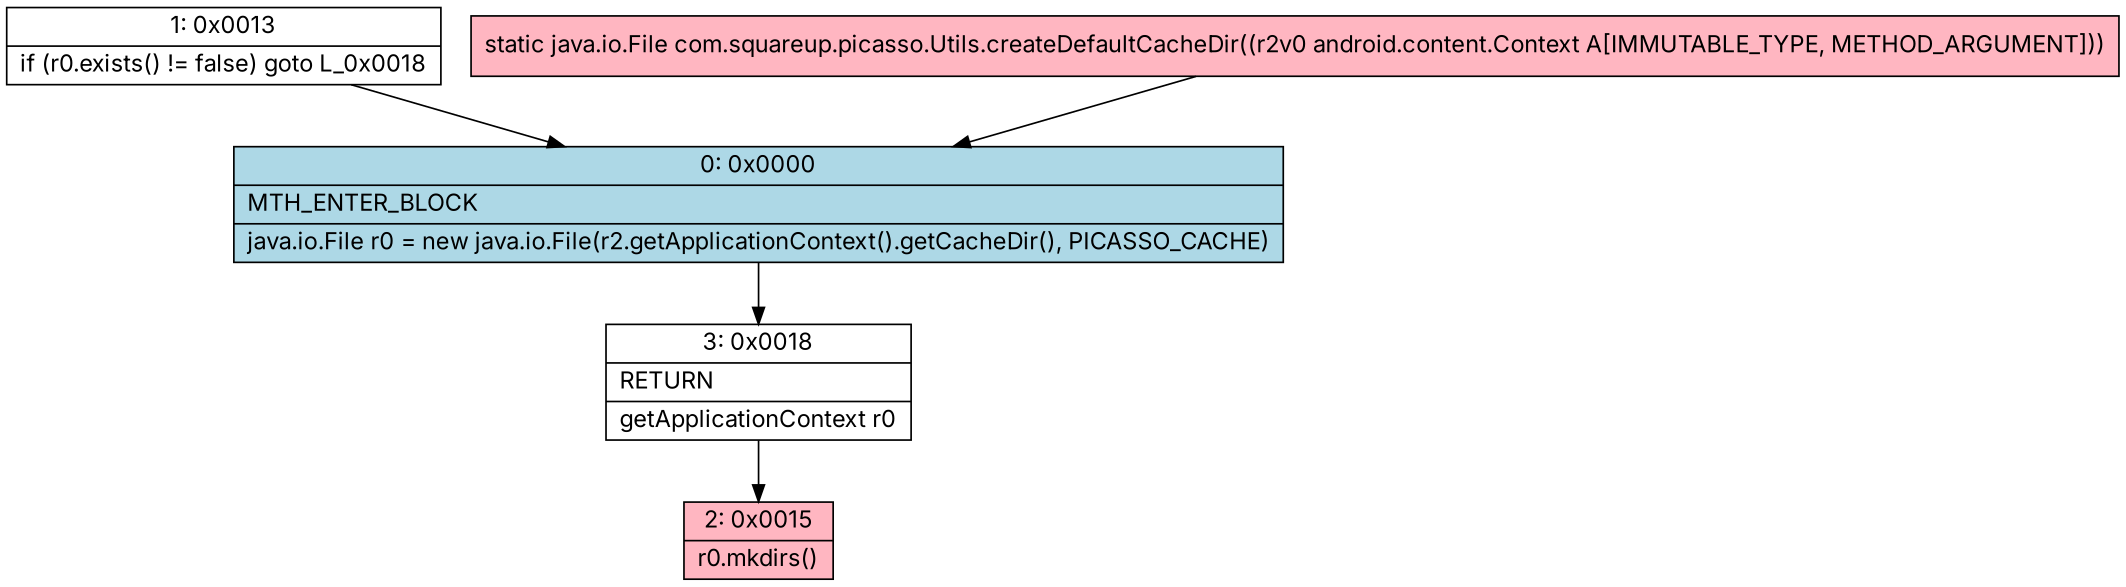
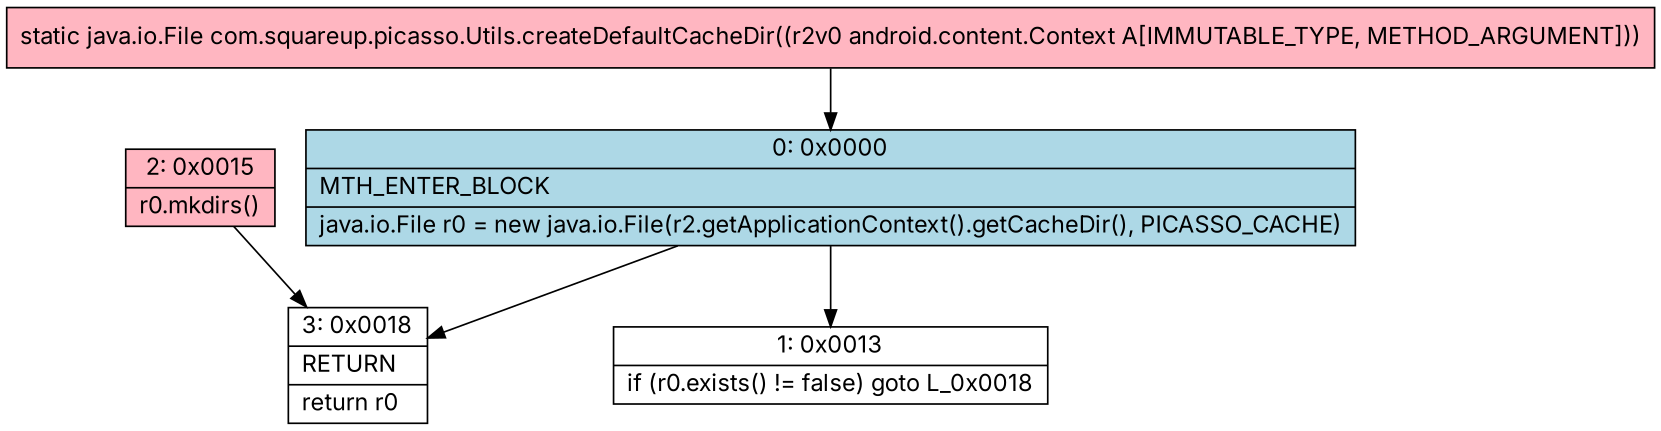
(450, 113) -> (831, 278)
(759, 420) -> (350, 403)
(759, 463) -> (264, 260)
